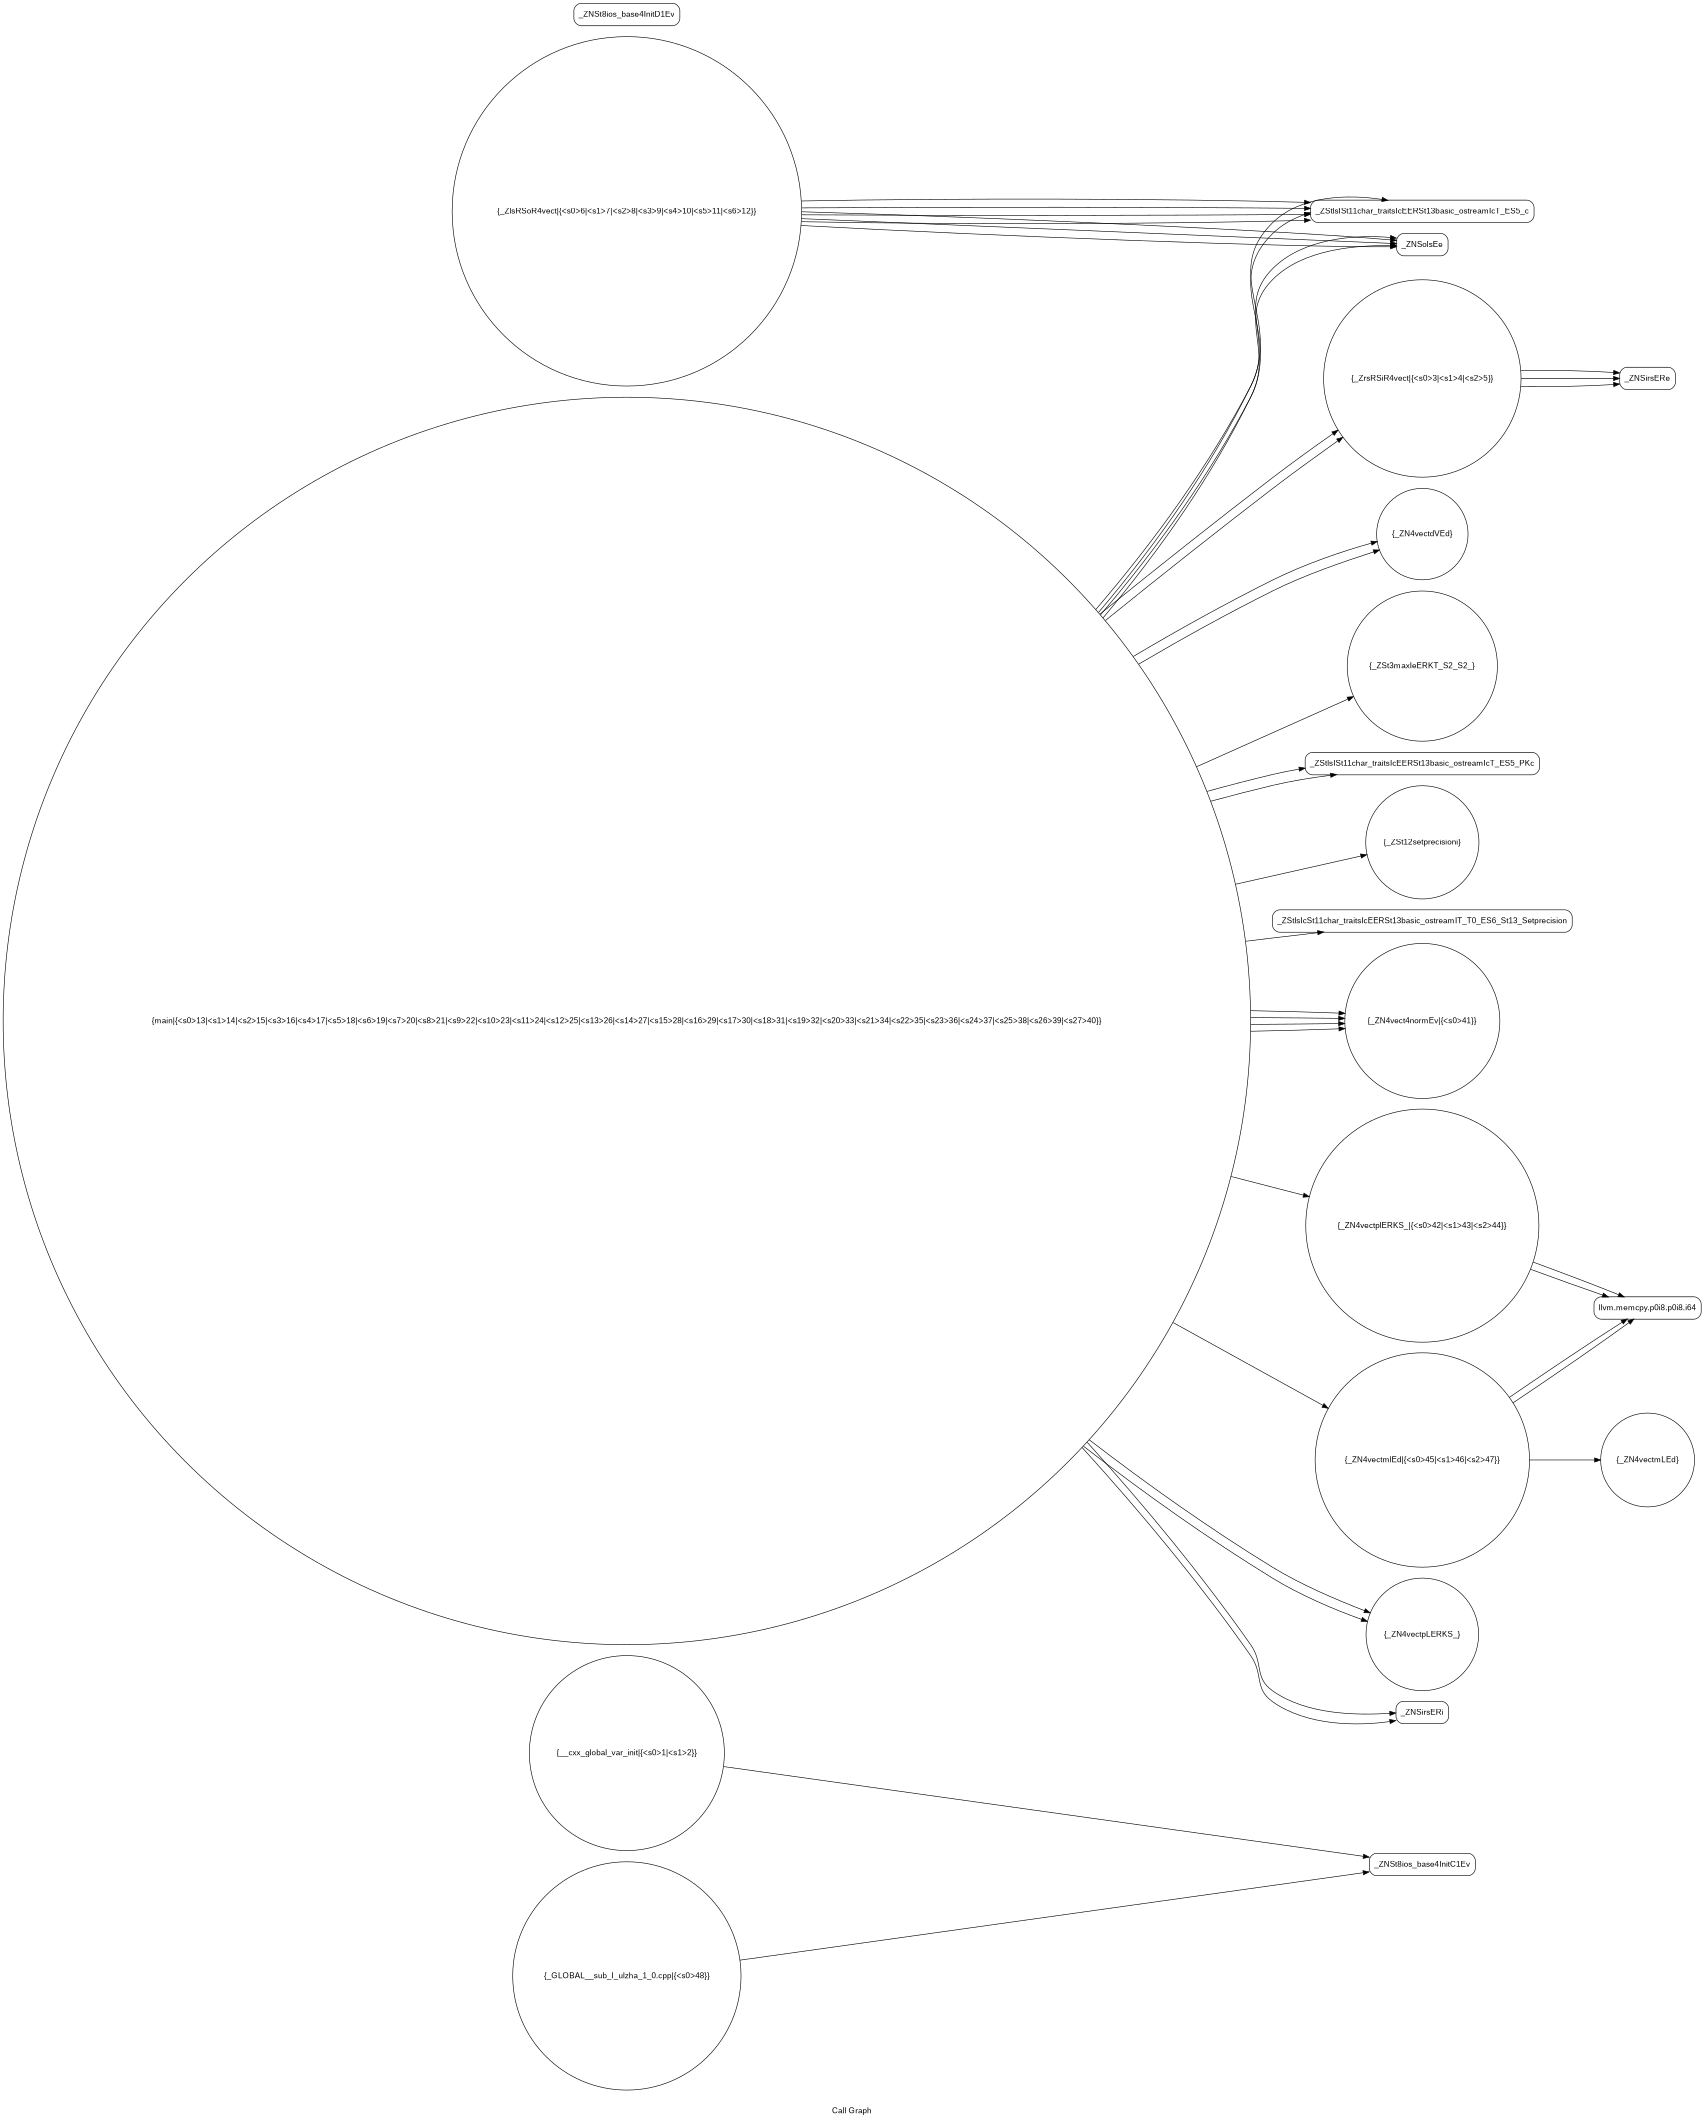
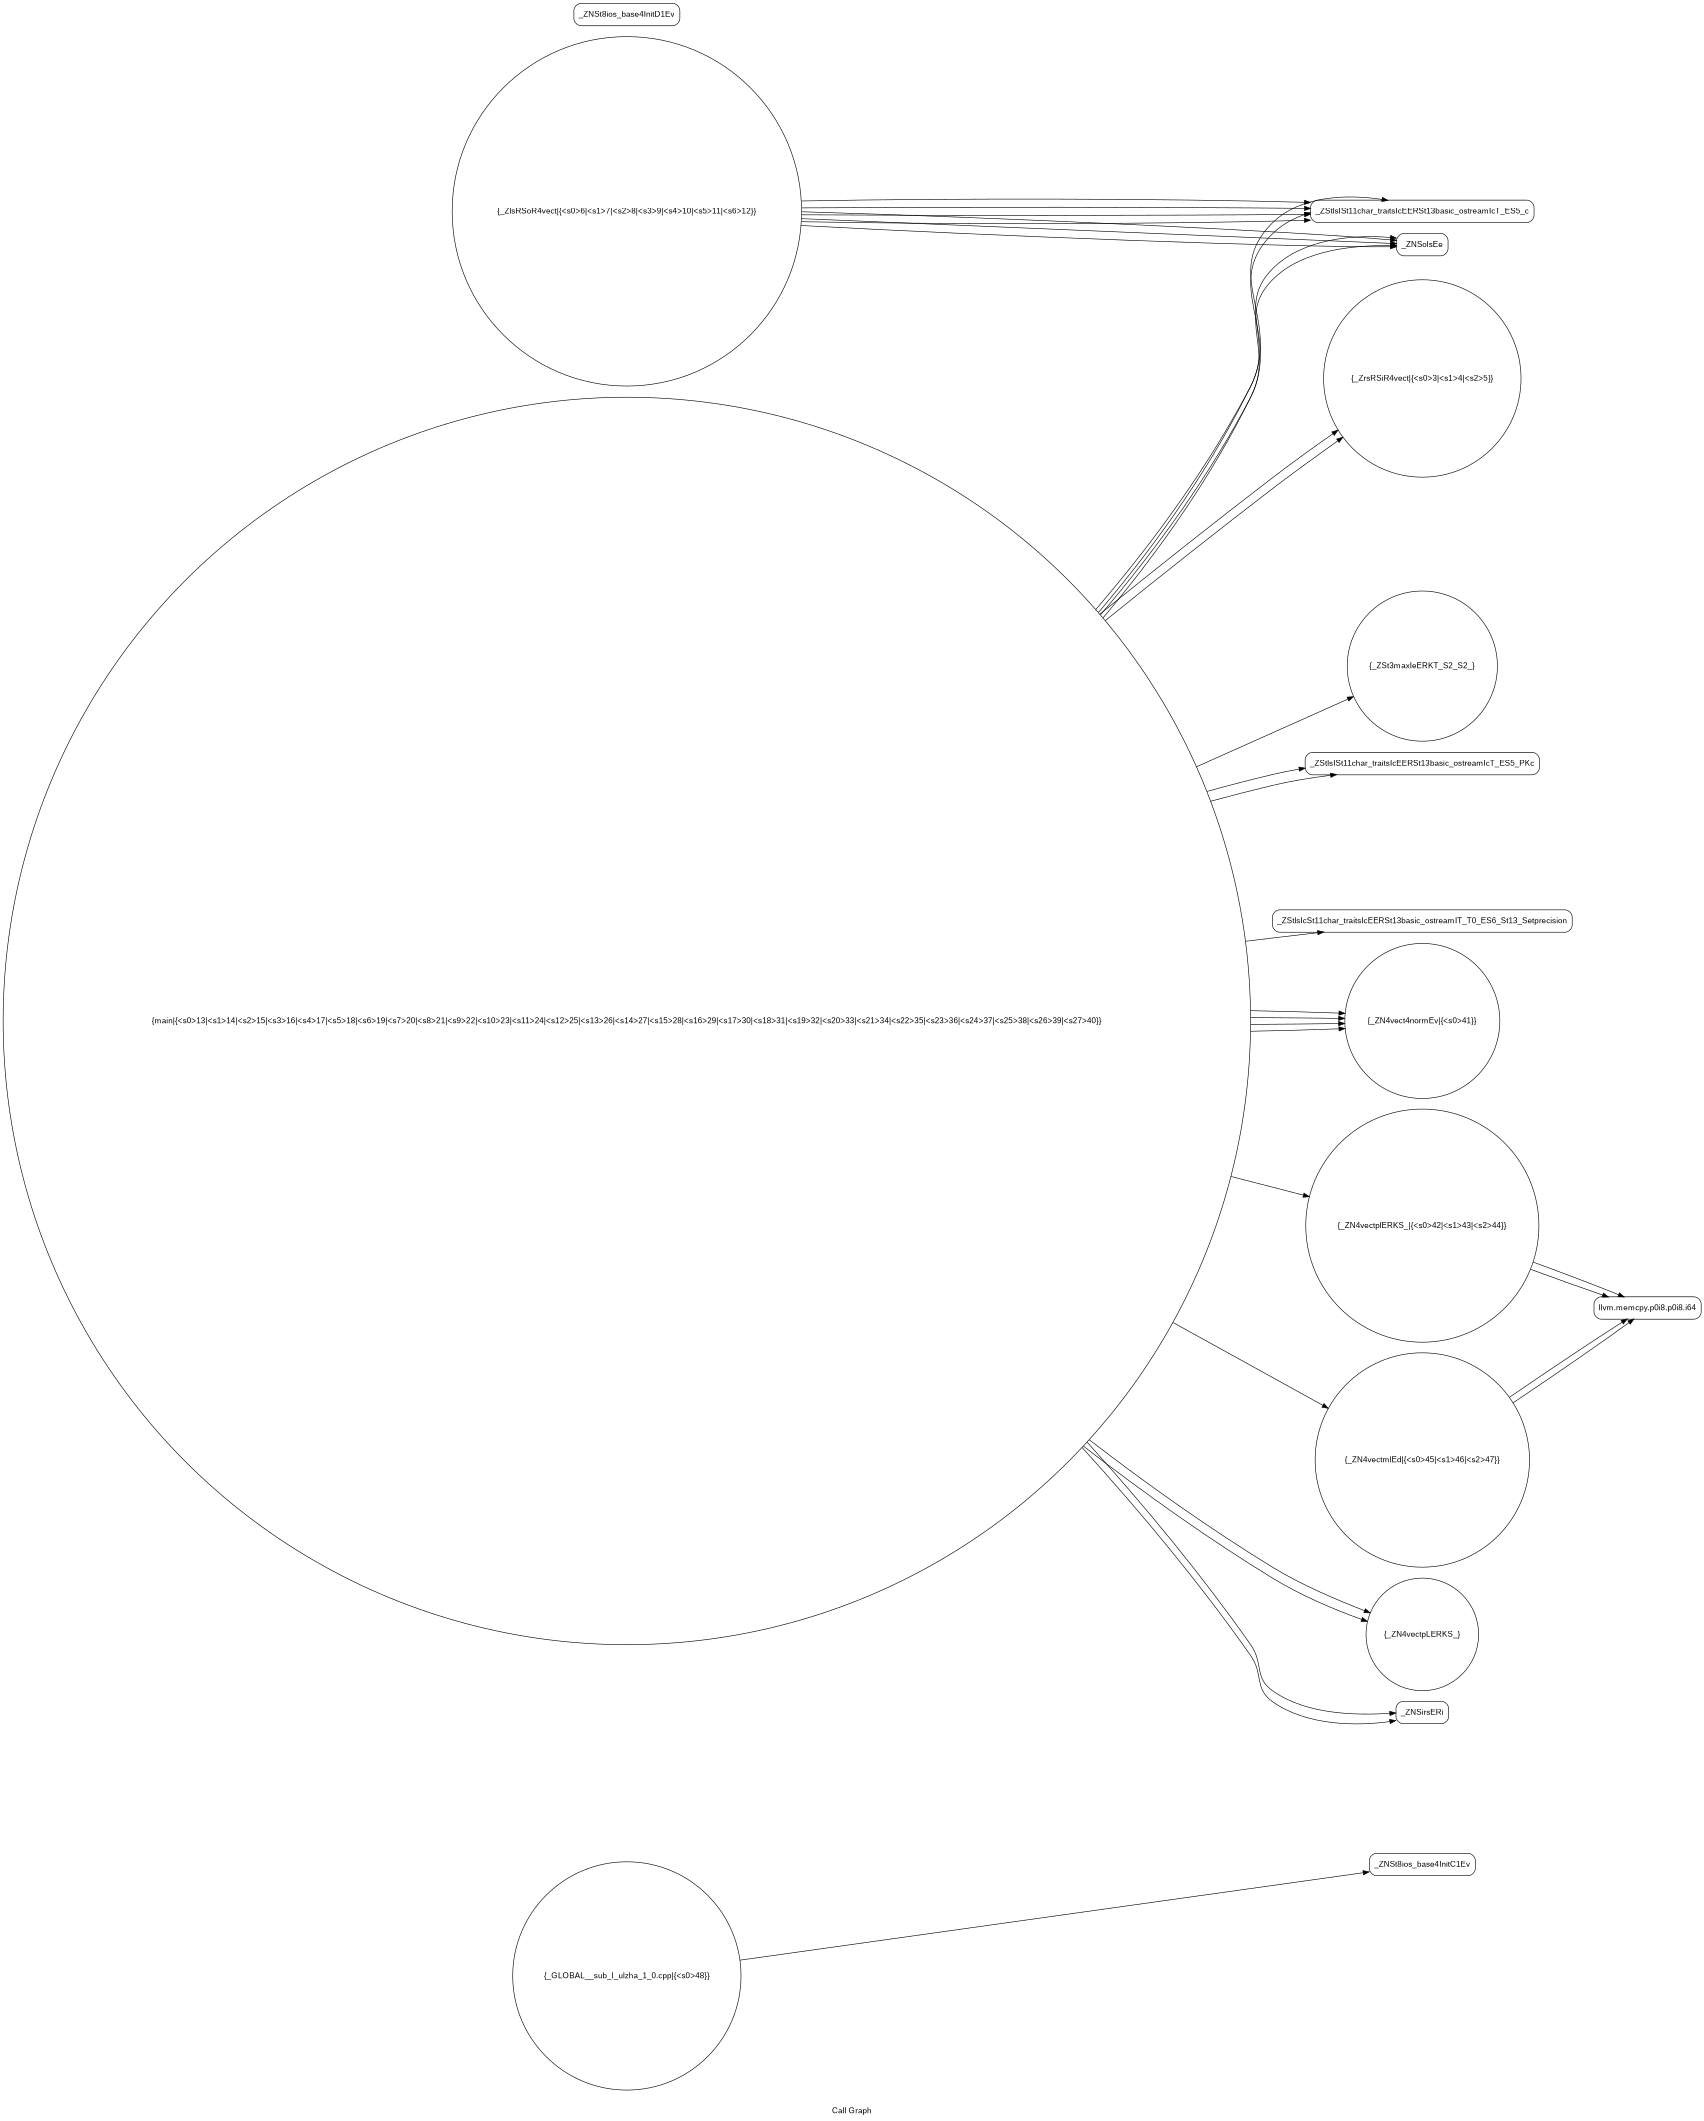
(1648, 378) -> none
(1422, 534) -> none
(1422, 842) -> none
(1648, 1460) -> none
(627, 1753) -> none
